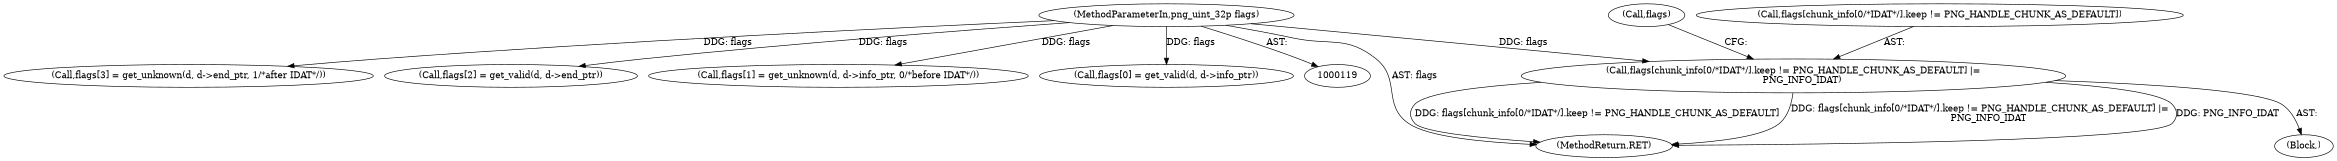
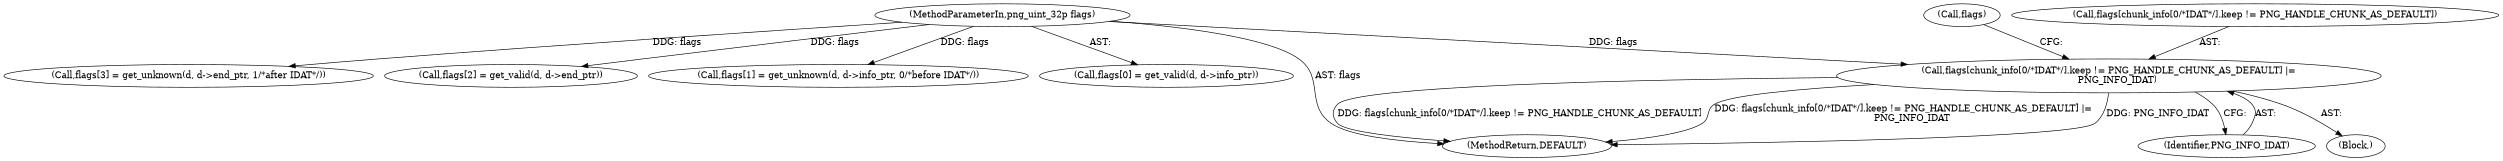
(1191, 43) -> (1102, 43)
(1337, 76) -> none
(1604, 146) -> (1527, 146)
none -> (2227, 146)
